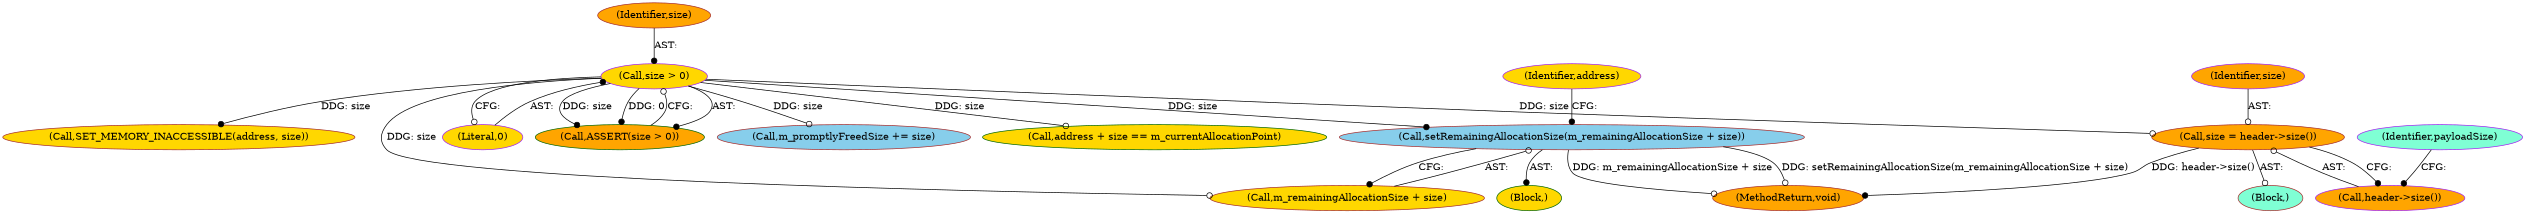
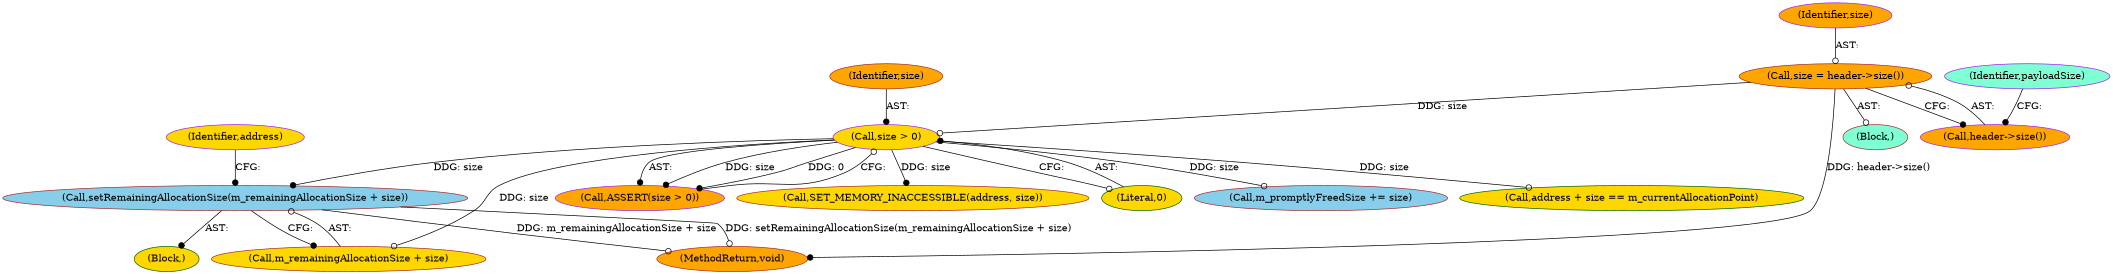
(1428, 109) -> (1347, 108)
(483, 137) -> (1142, 198)
(620, 137) -> (640, 198)
